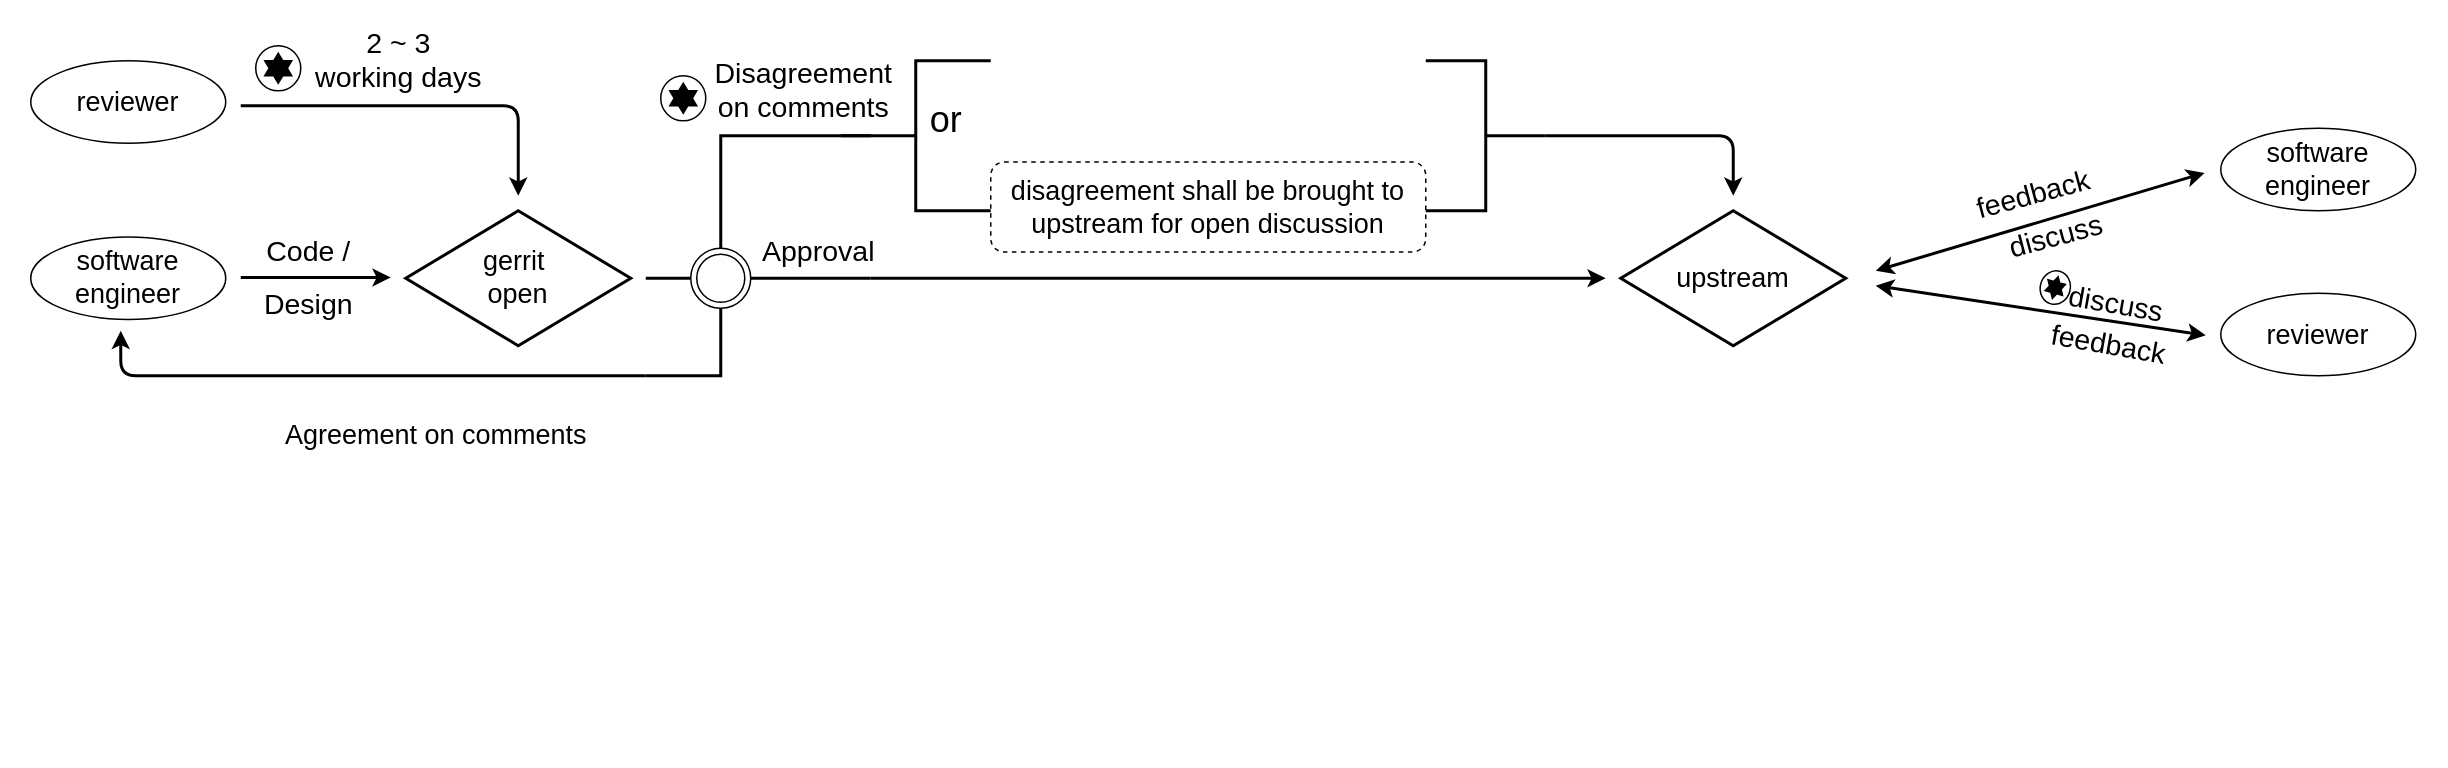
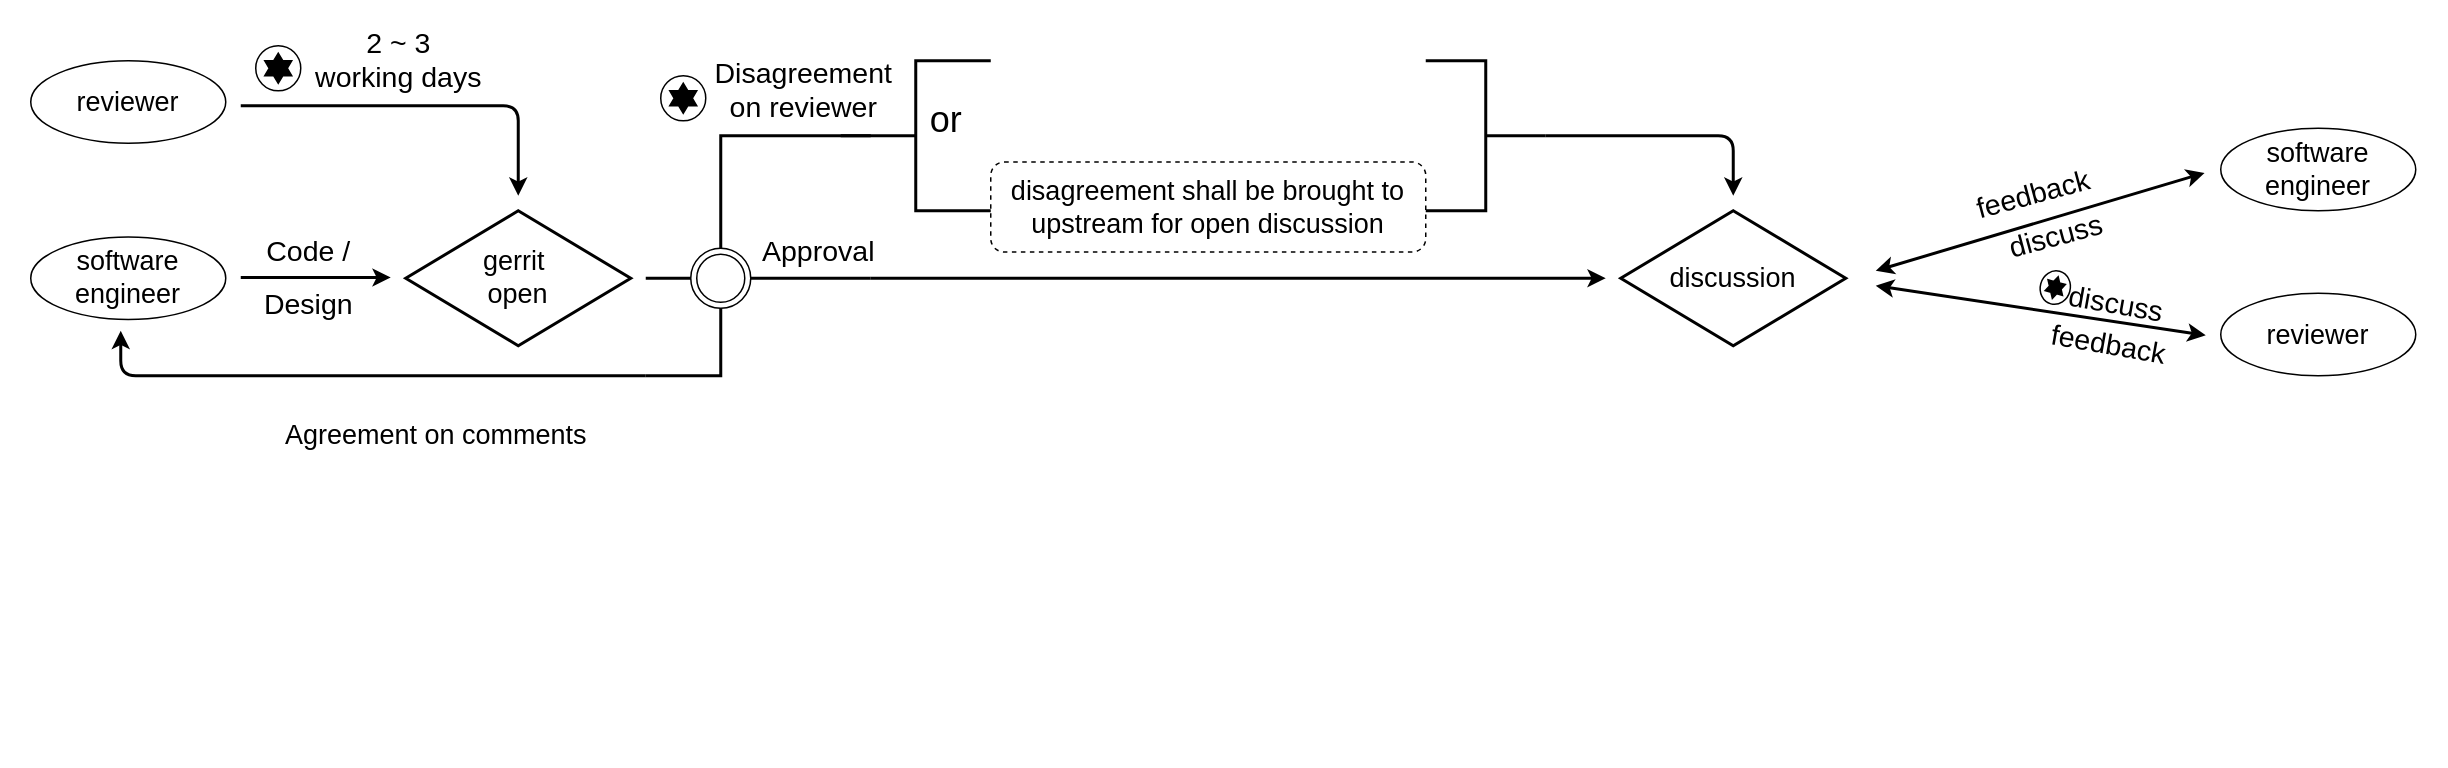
(804, 91) -> (804, 91)
(1733, 278) -> (1733, 278)
